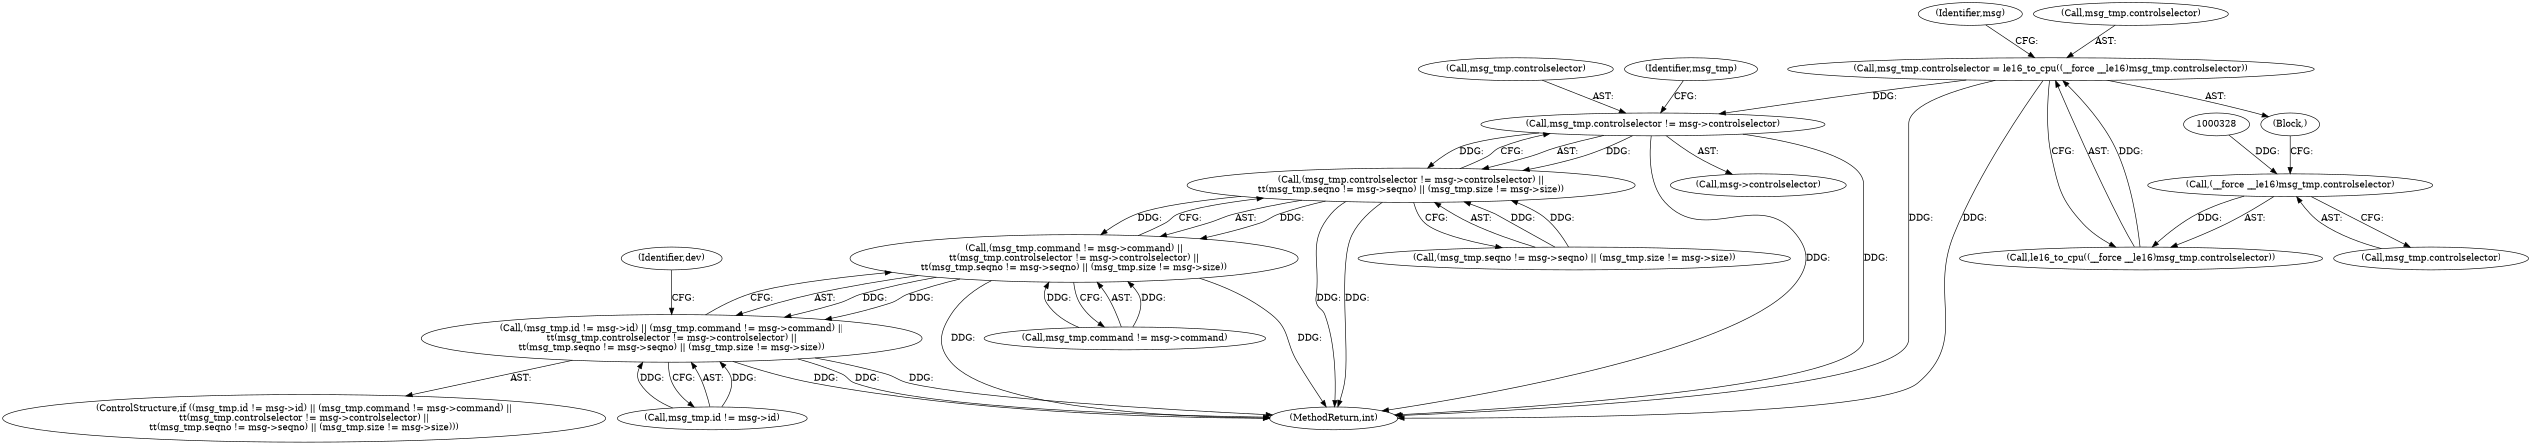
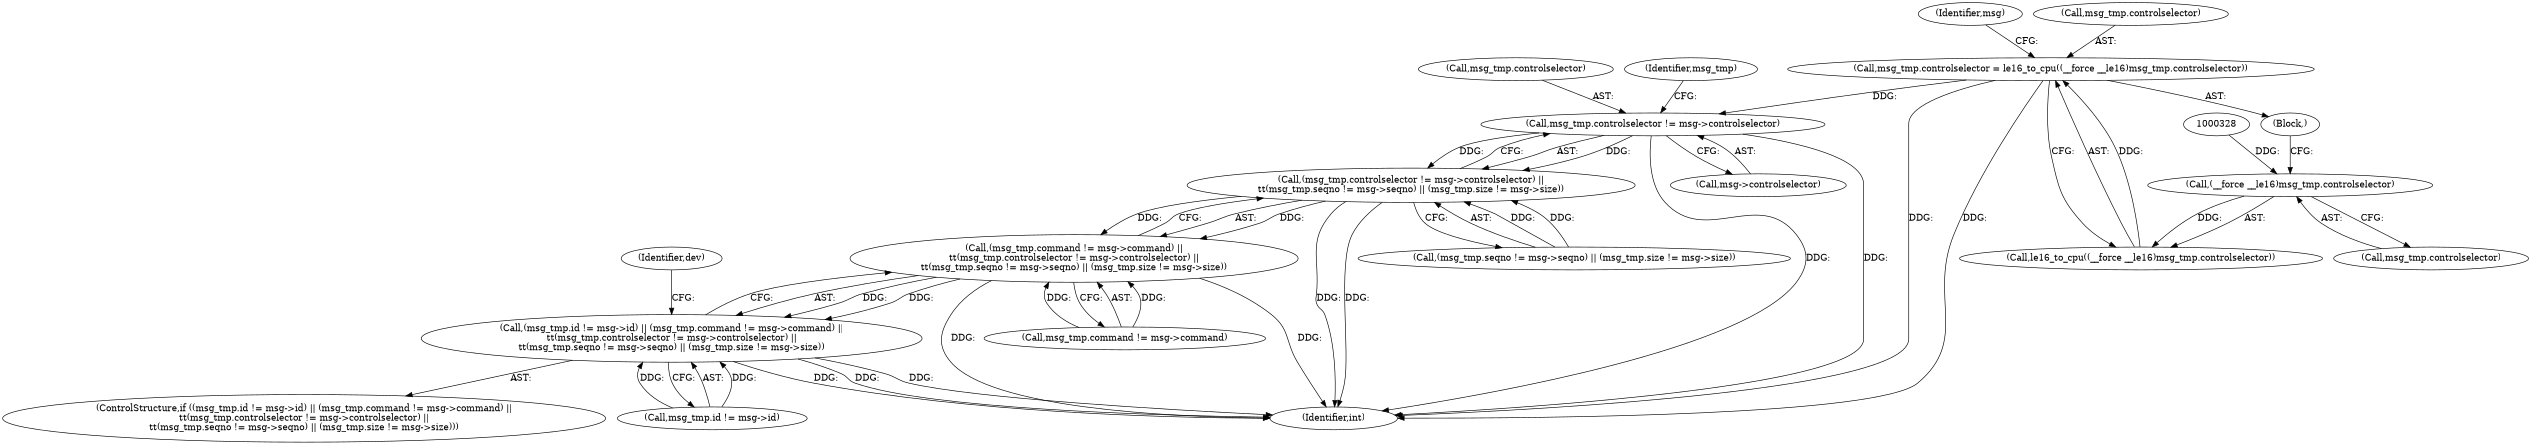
(1710, 152) -> (1710, 152)
none -> (1730, 152)
(1334, 418) -> (1334, 418)
